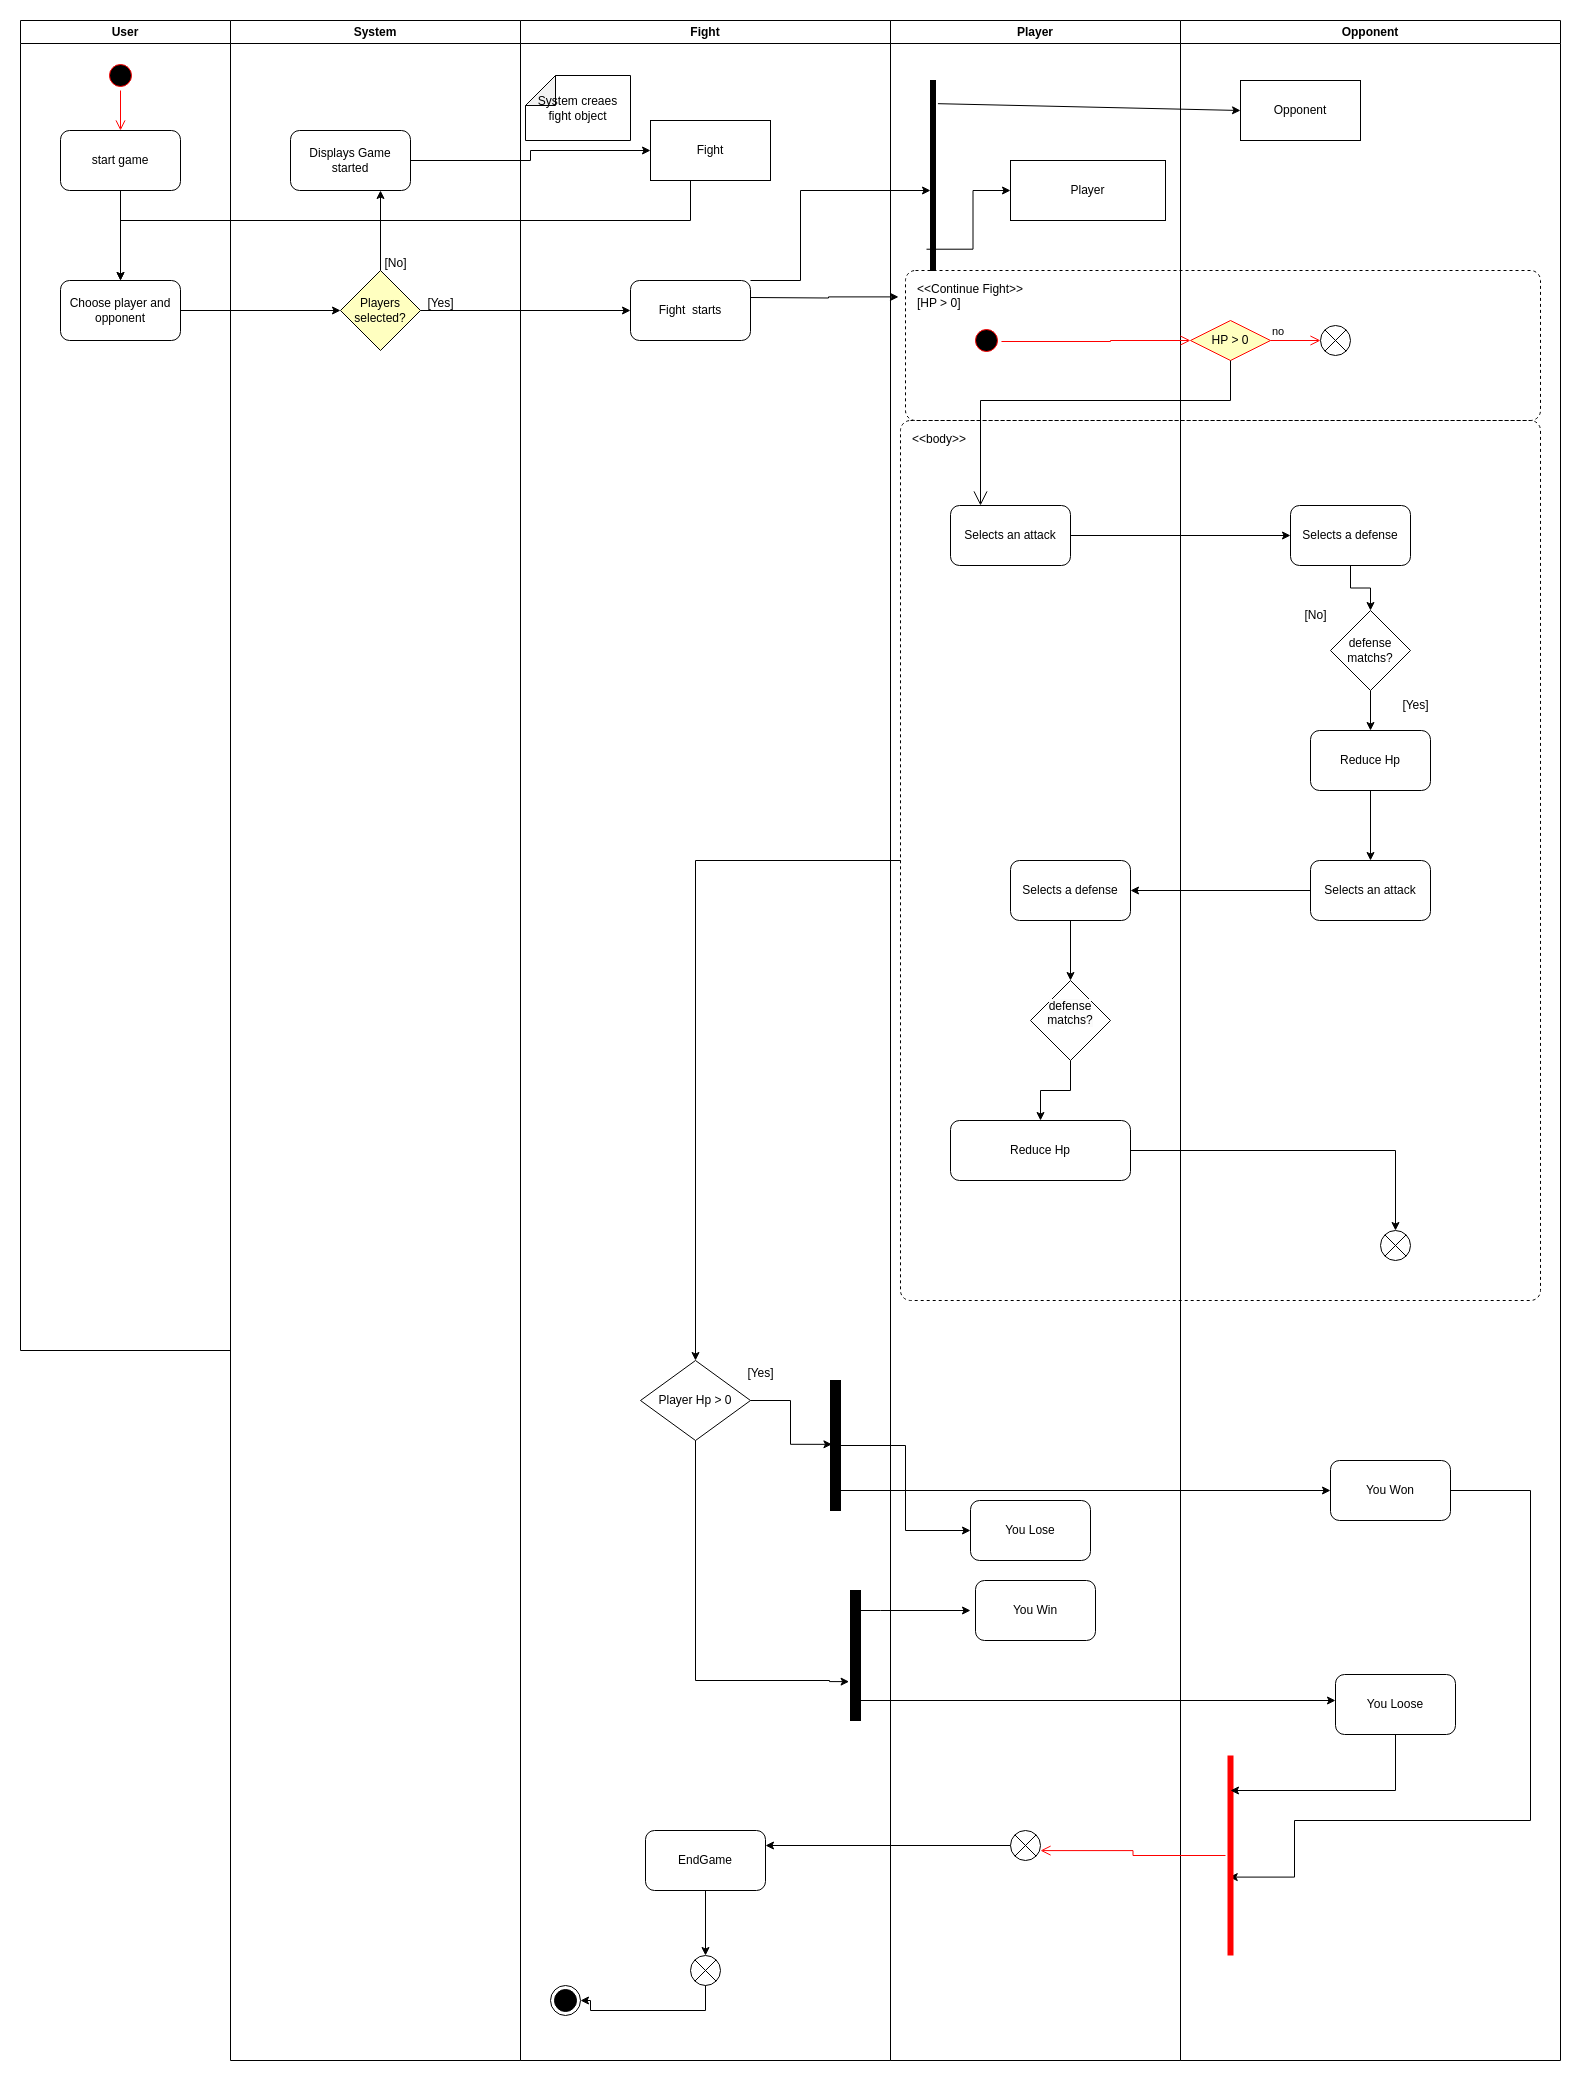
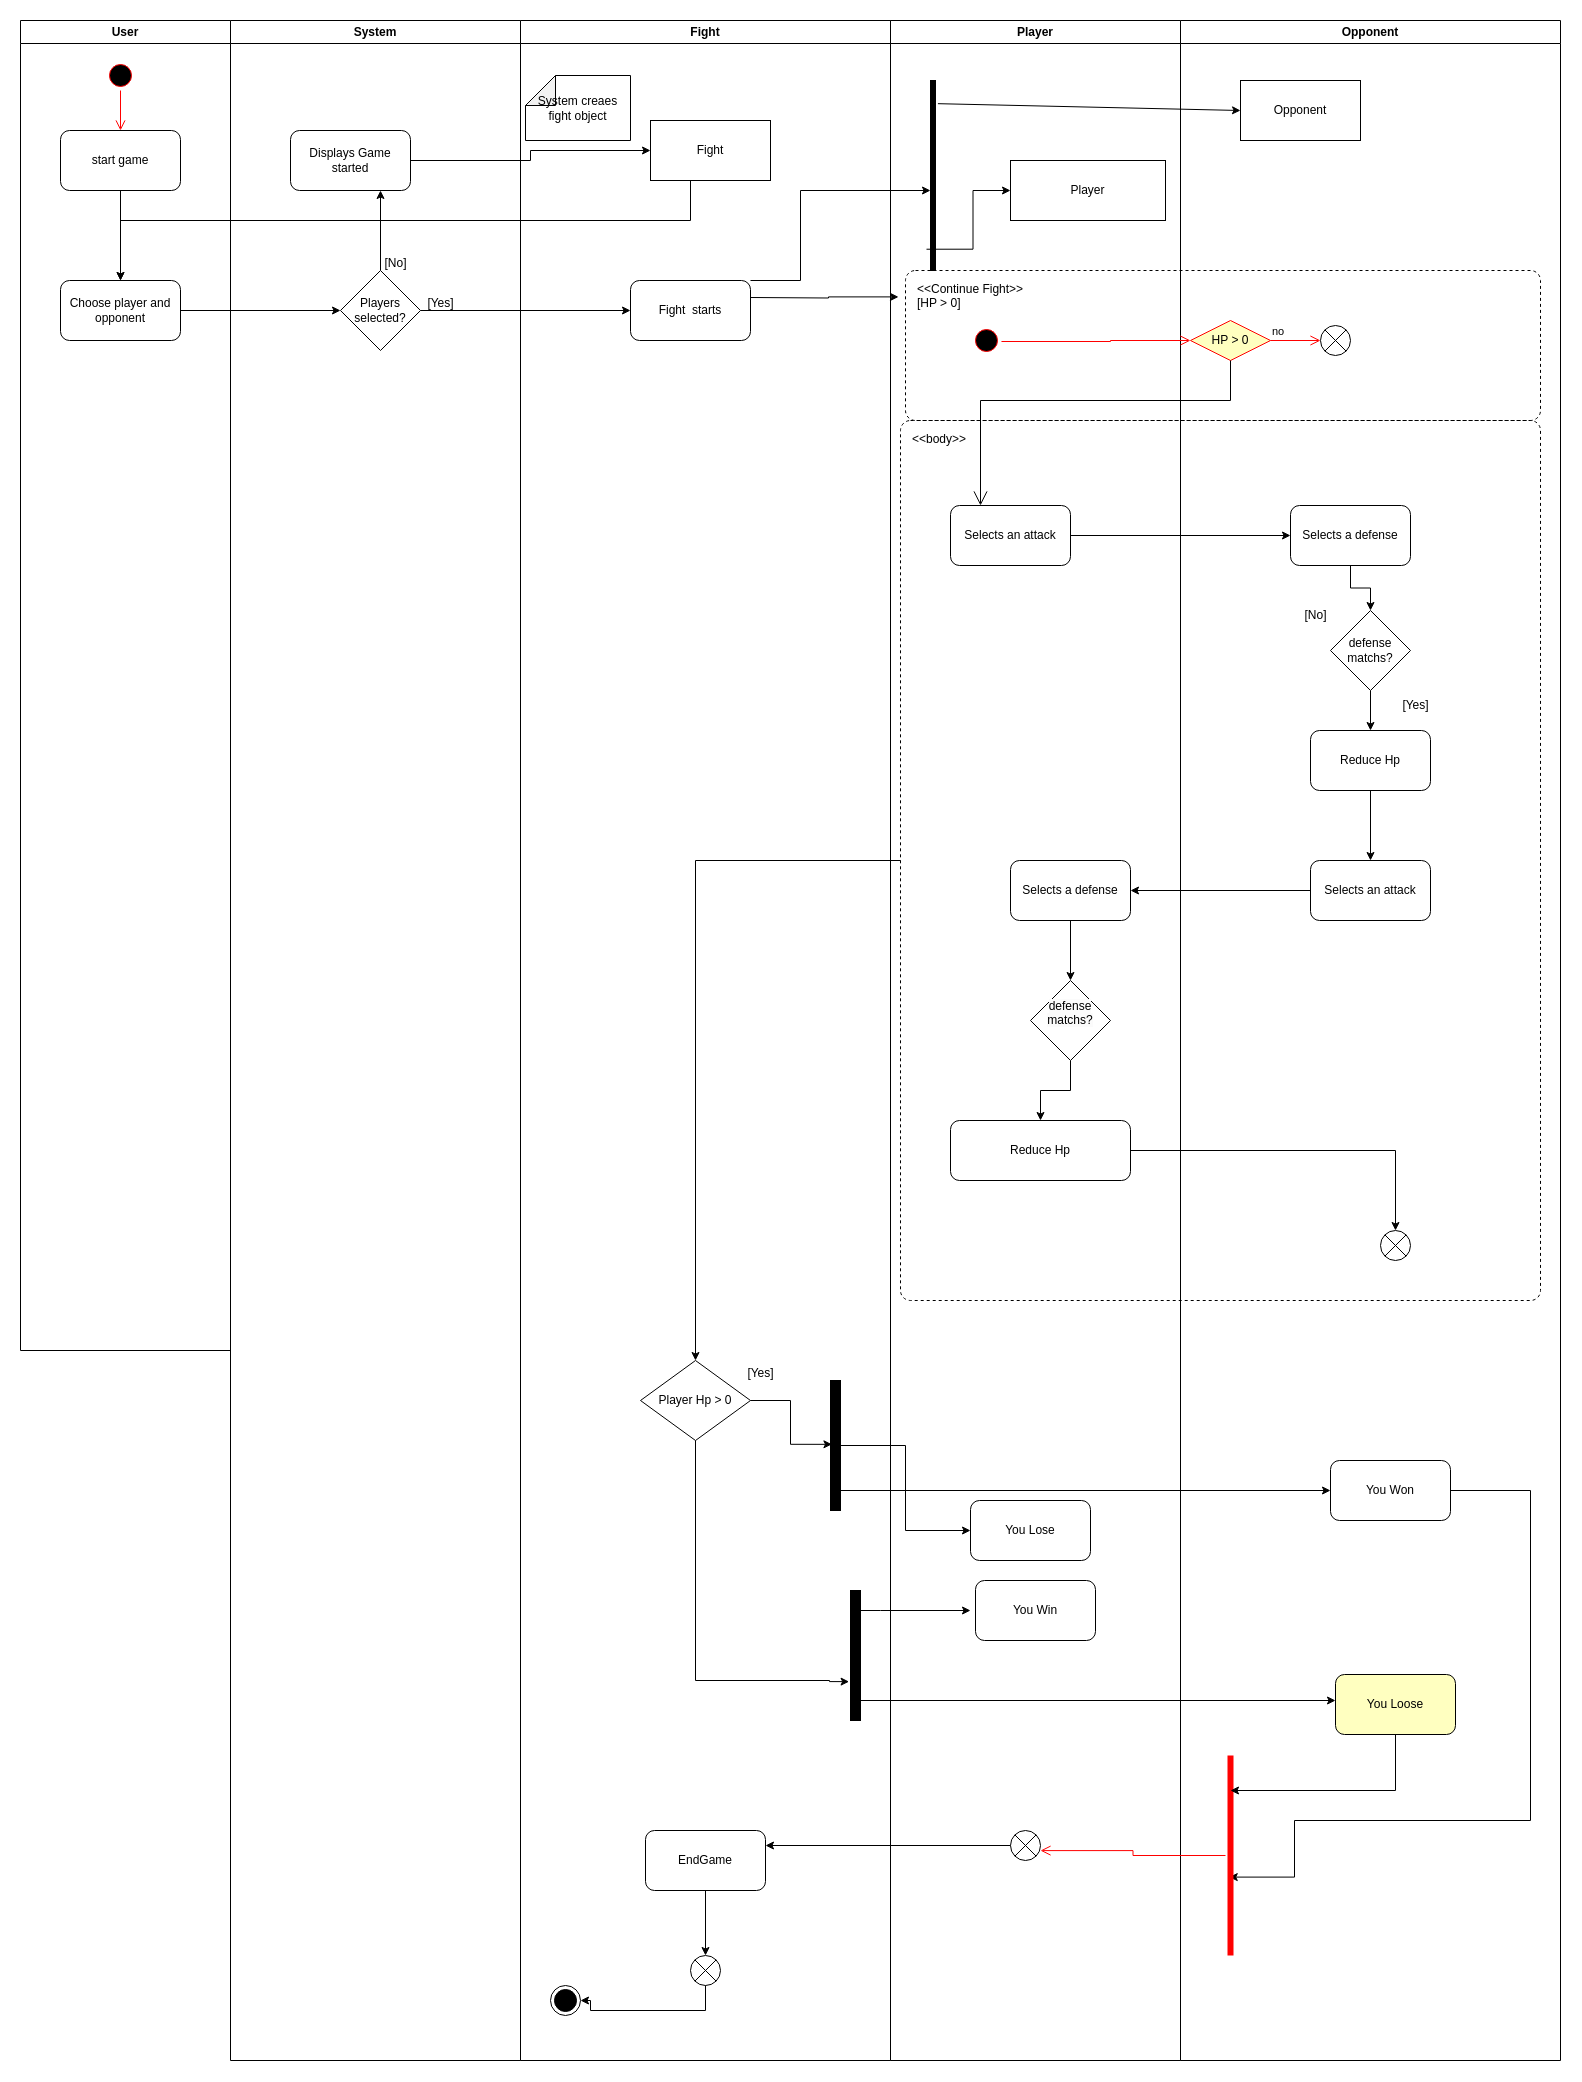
(381, 311) -> (381, 311)
(1396, 1705) -> (1396, 1705)
